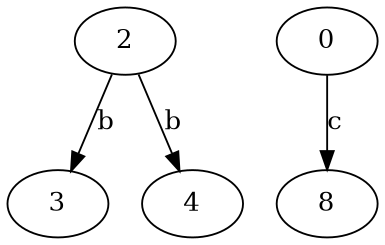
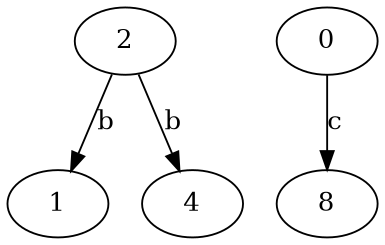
(58, 204) -> (58, 204)
